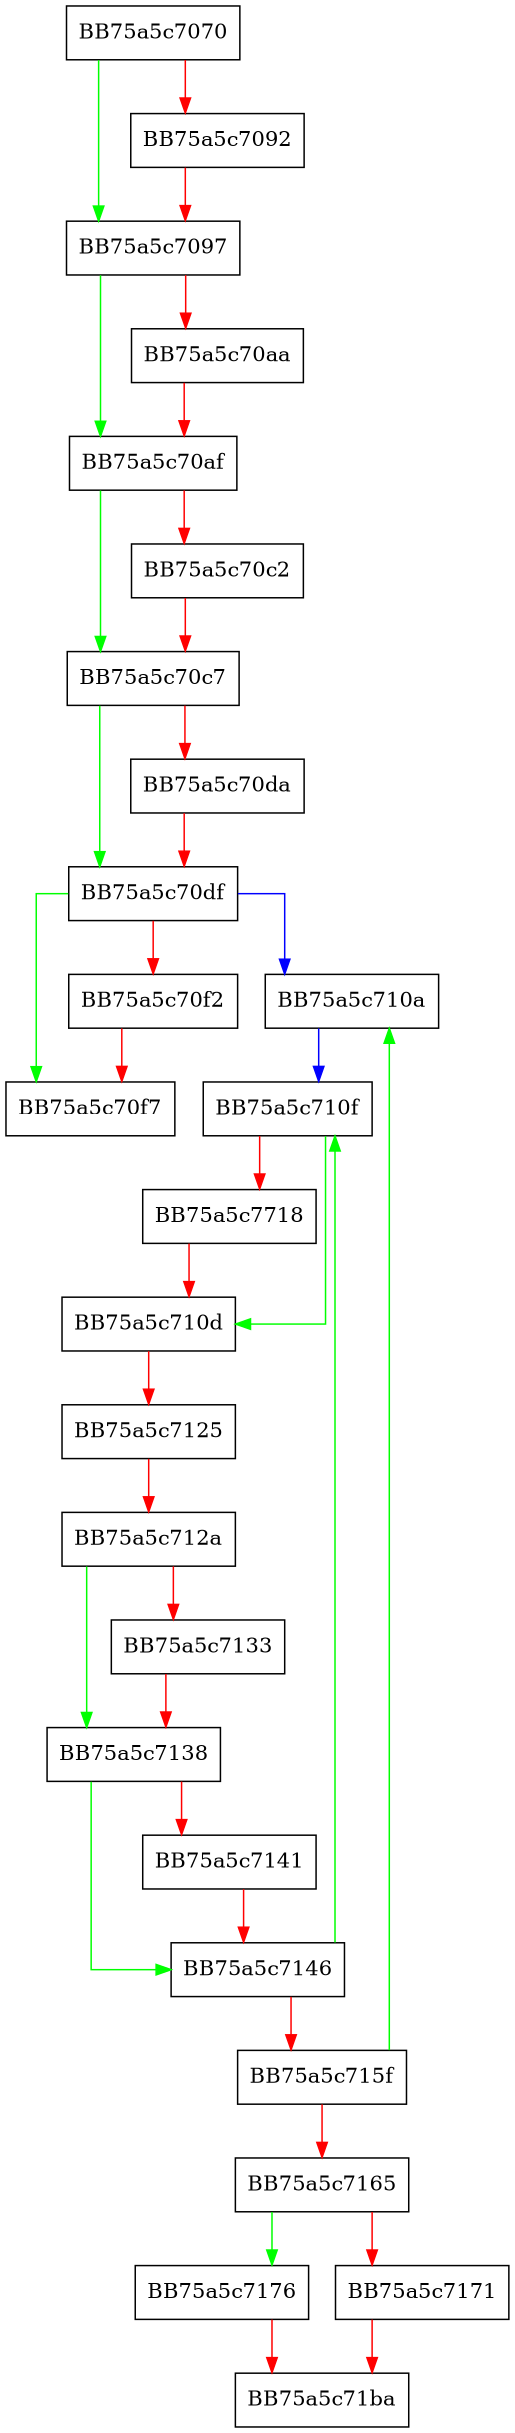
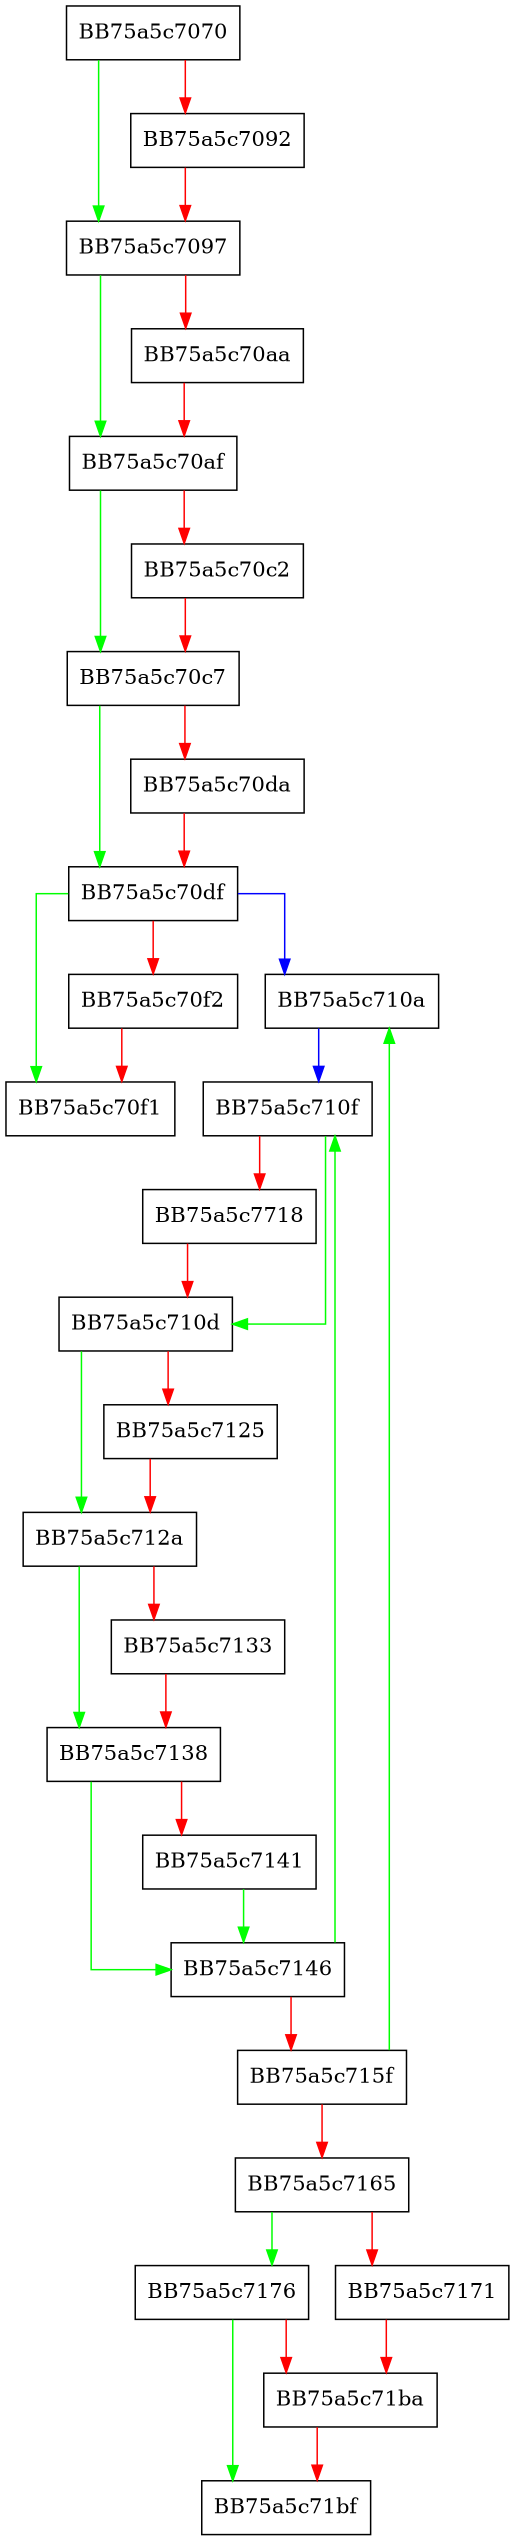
(90, 1109) -> (90, 1109)
none -> (81, 1424)
(244, 1908) -> (244, 1908)
none -> (286, 2508)
